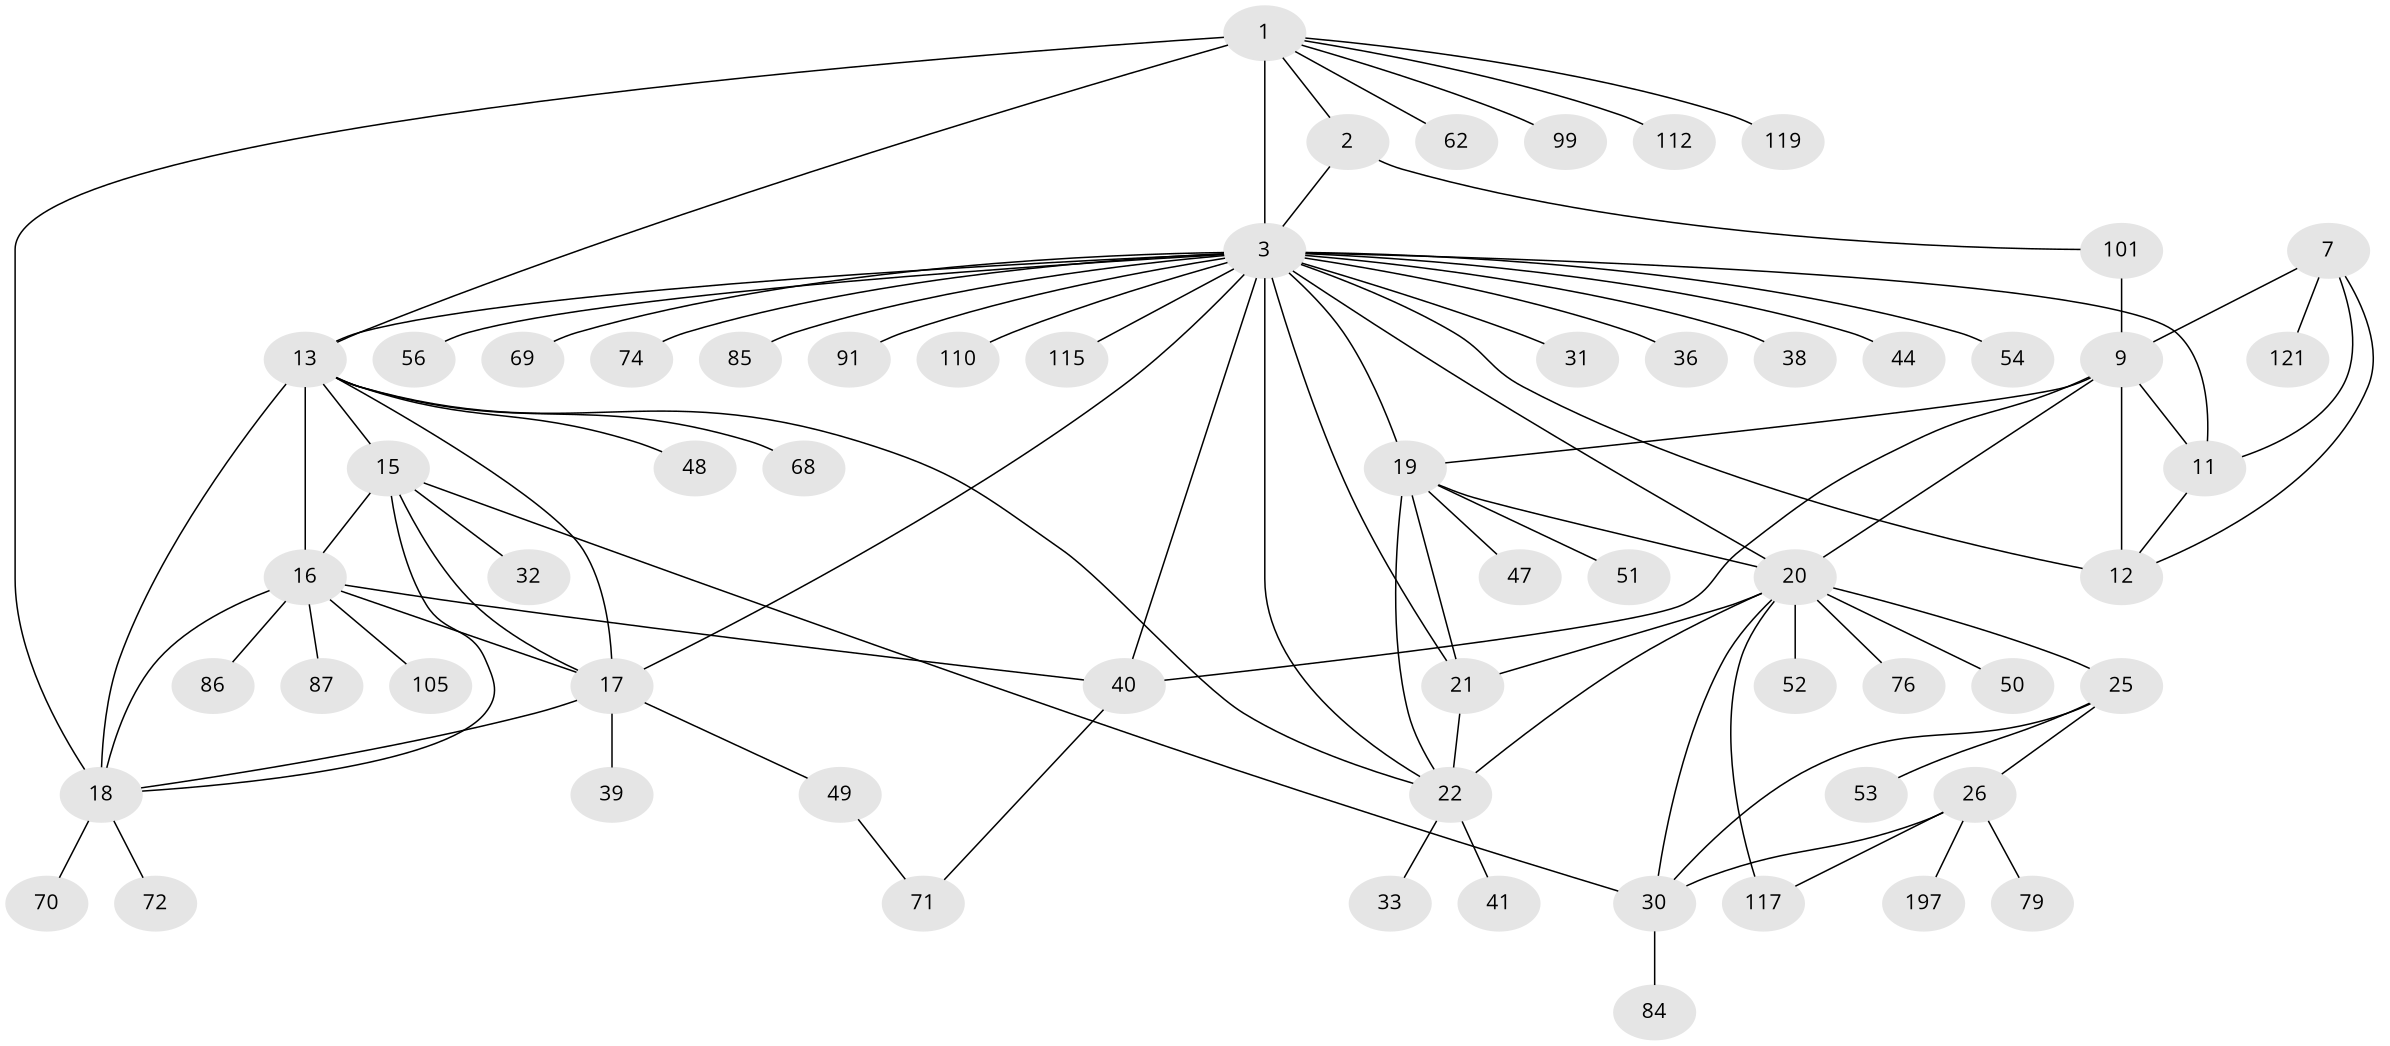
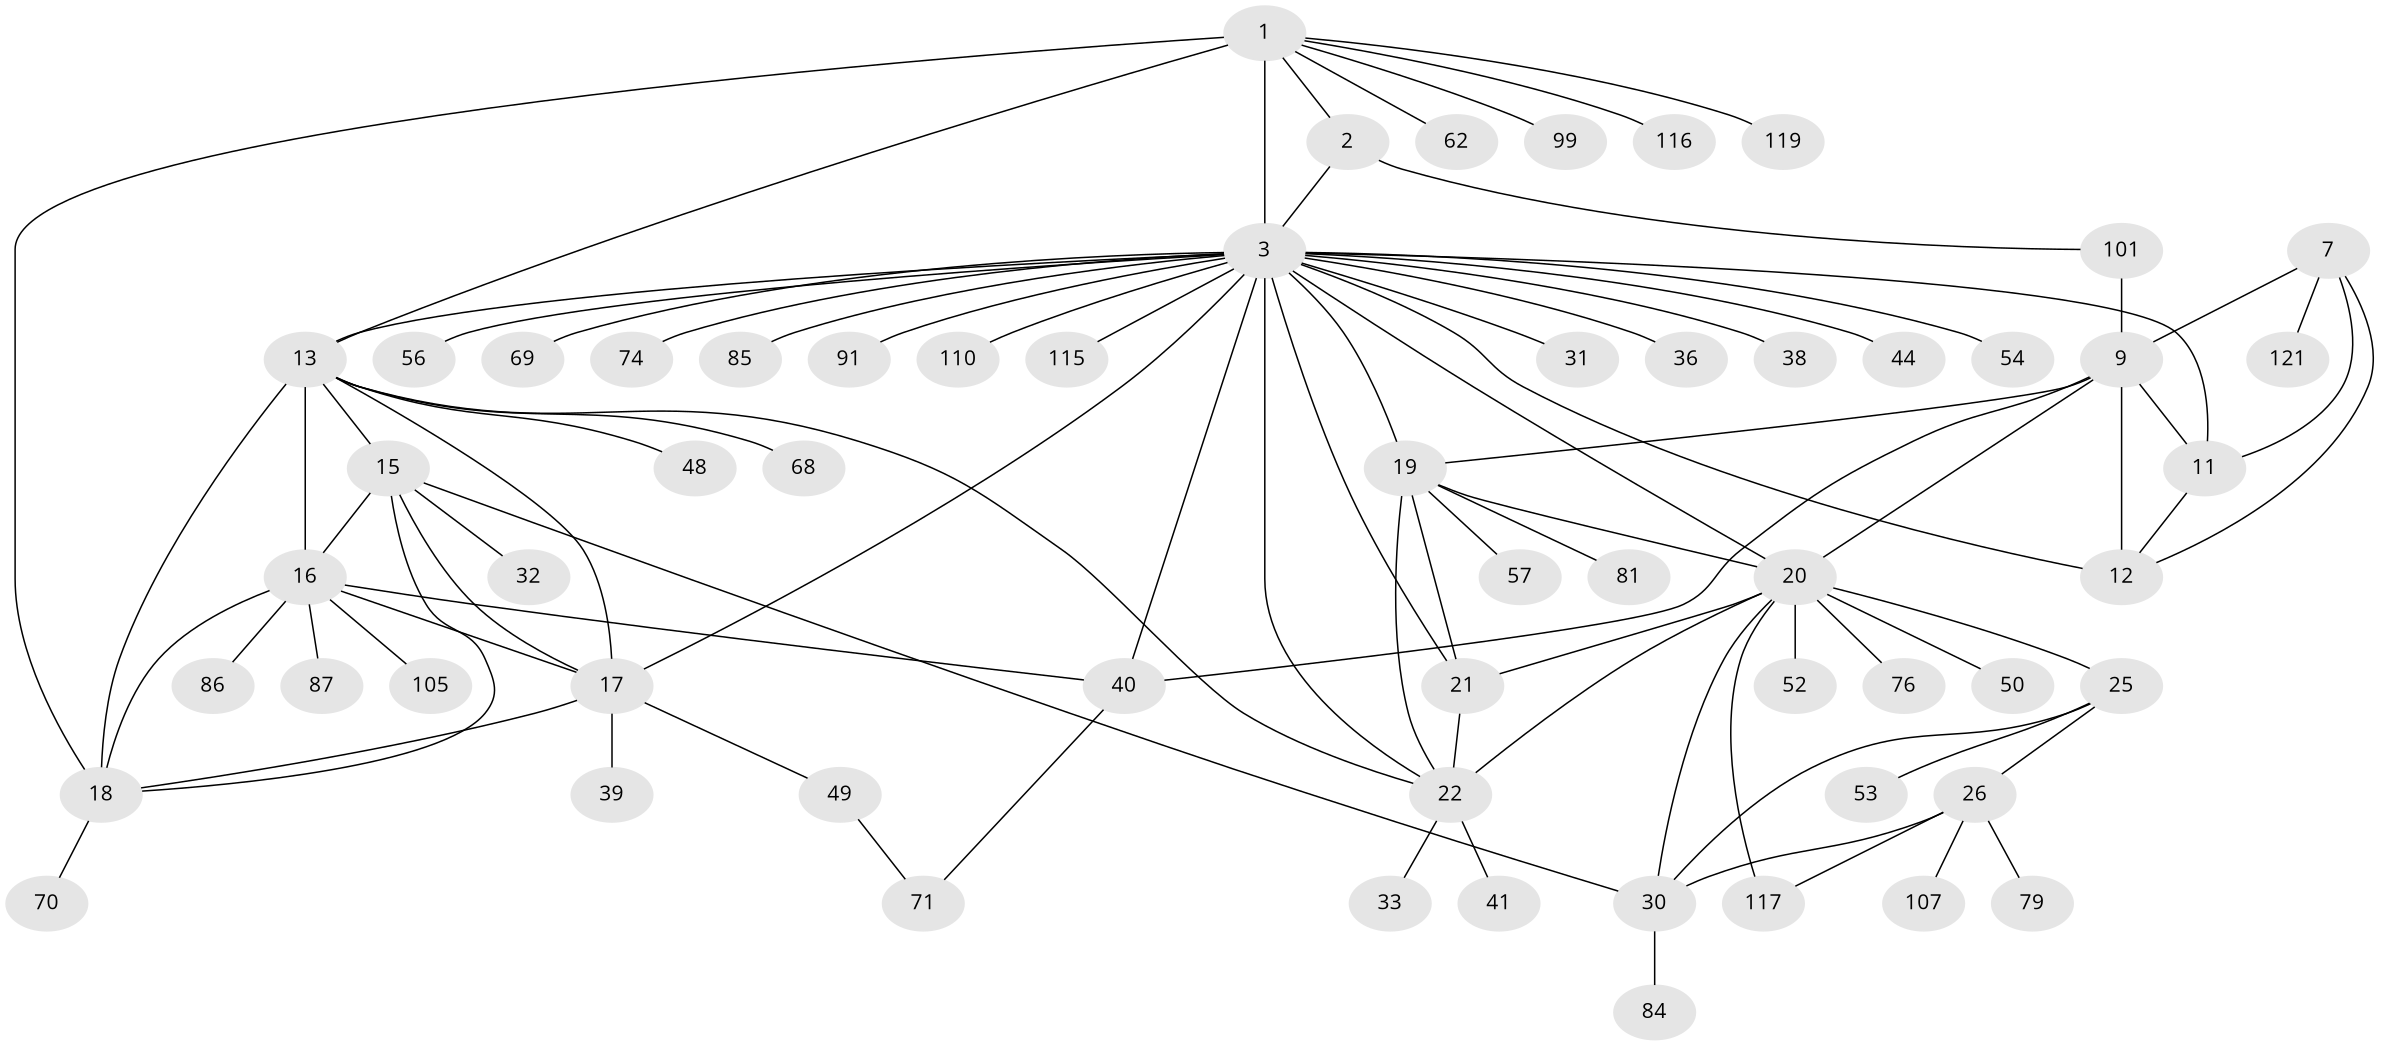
(1674, 142) -> (1674, 142)
(1520, 577) -> (1520, 577)
(1629, 577) -> (1629, 577)
(156, 904) -> none
(1924, 904) -> (1924, 904)
